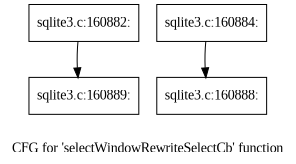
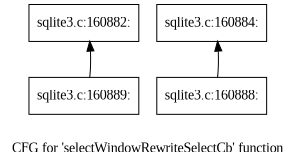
(77, 54) -> (91, 65)
(205, 54) -> (218, 65)
